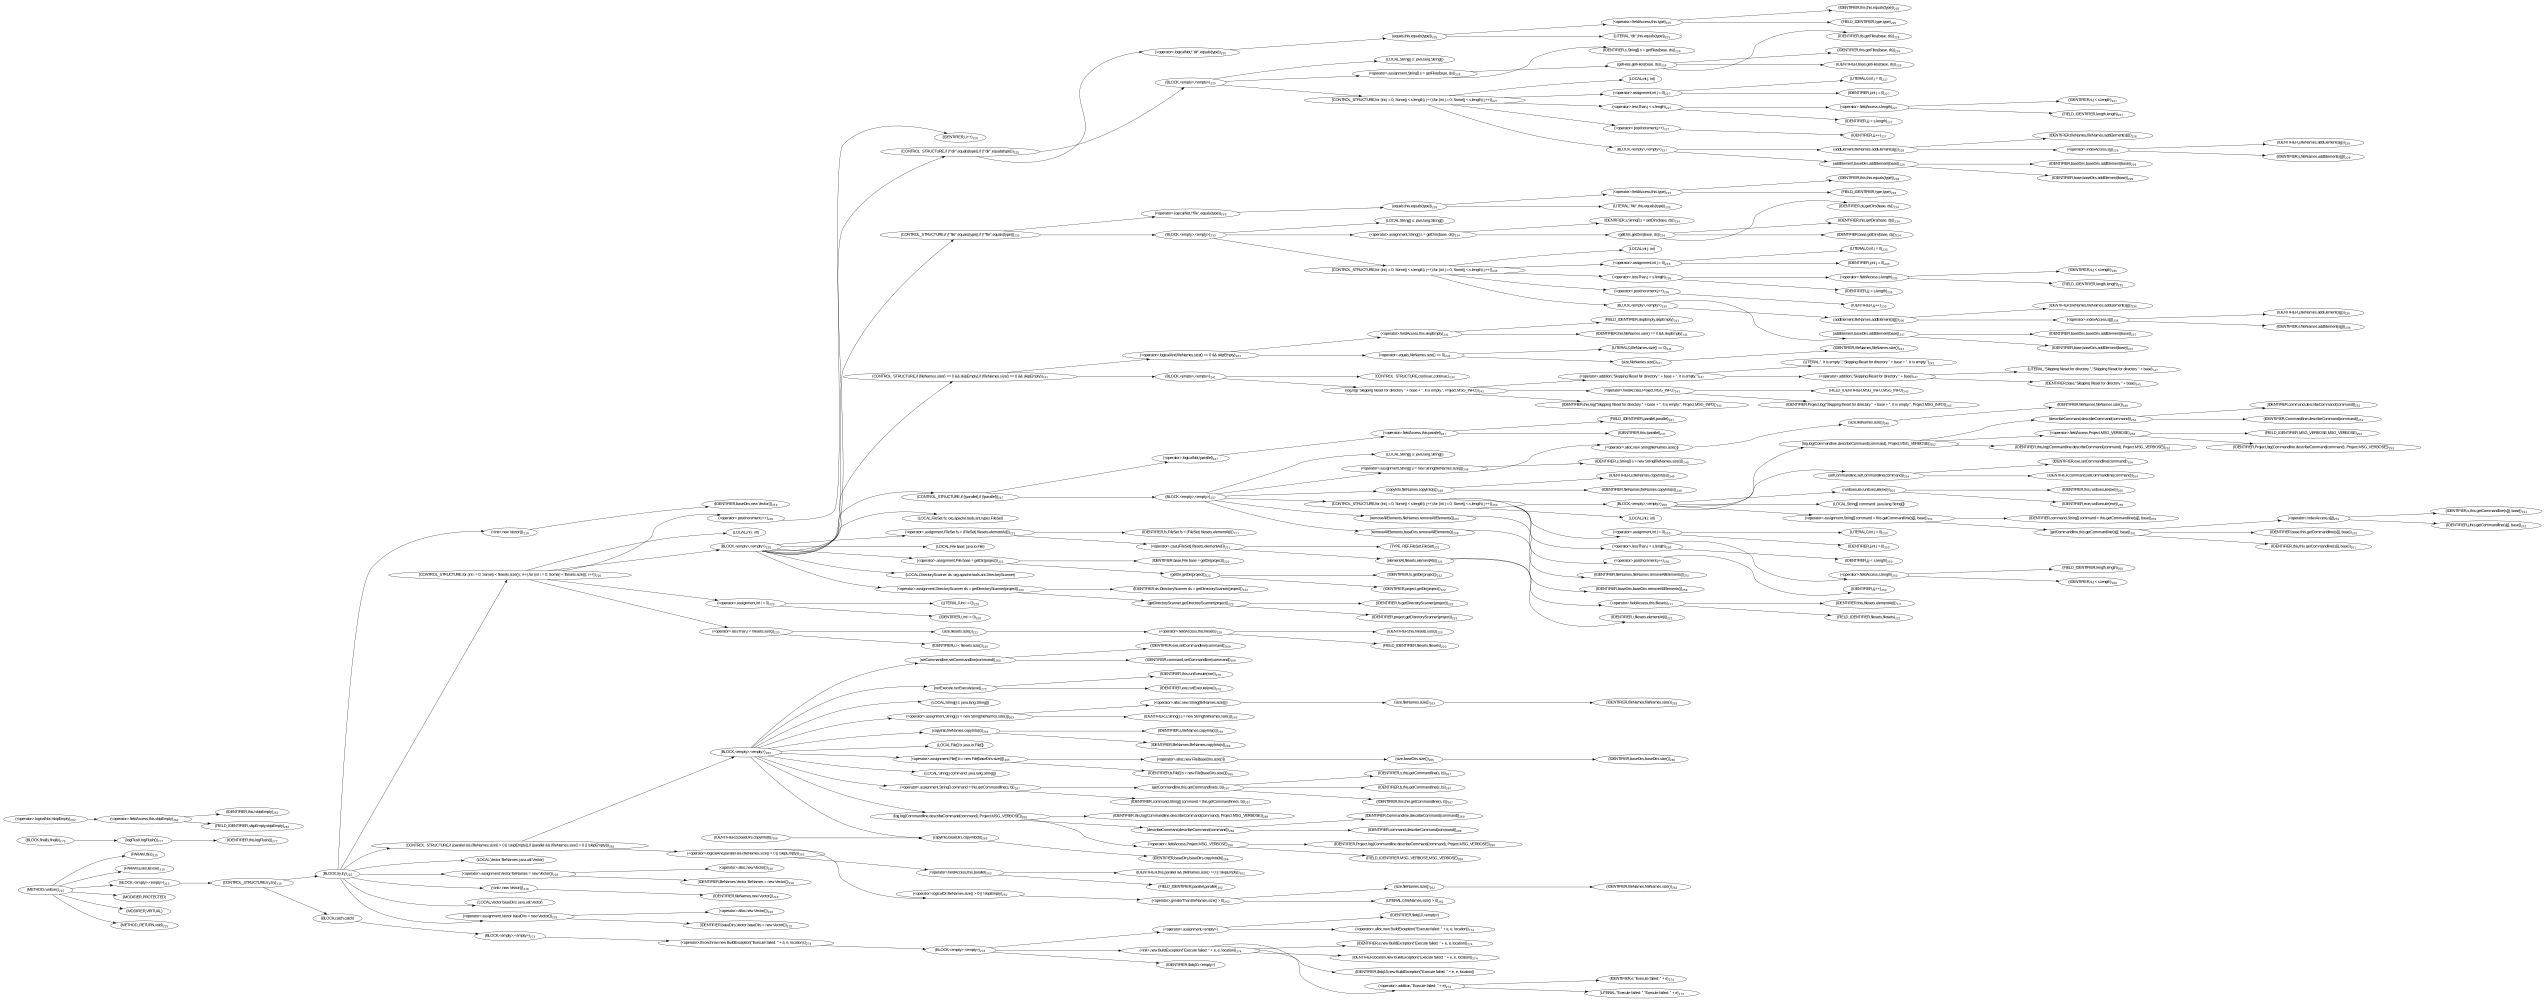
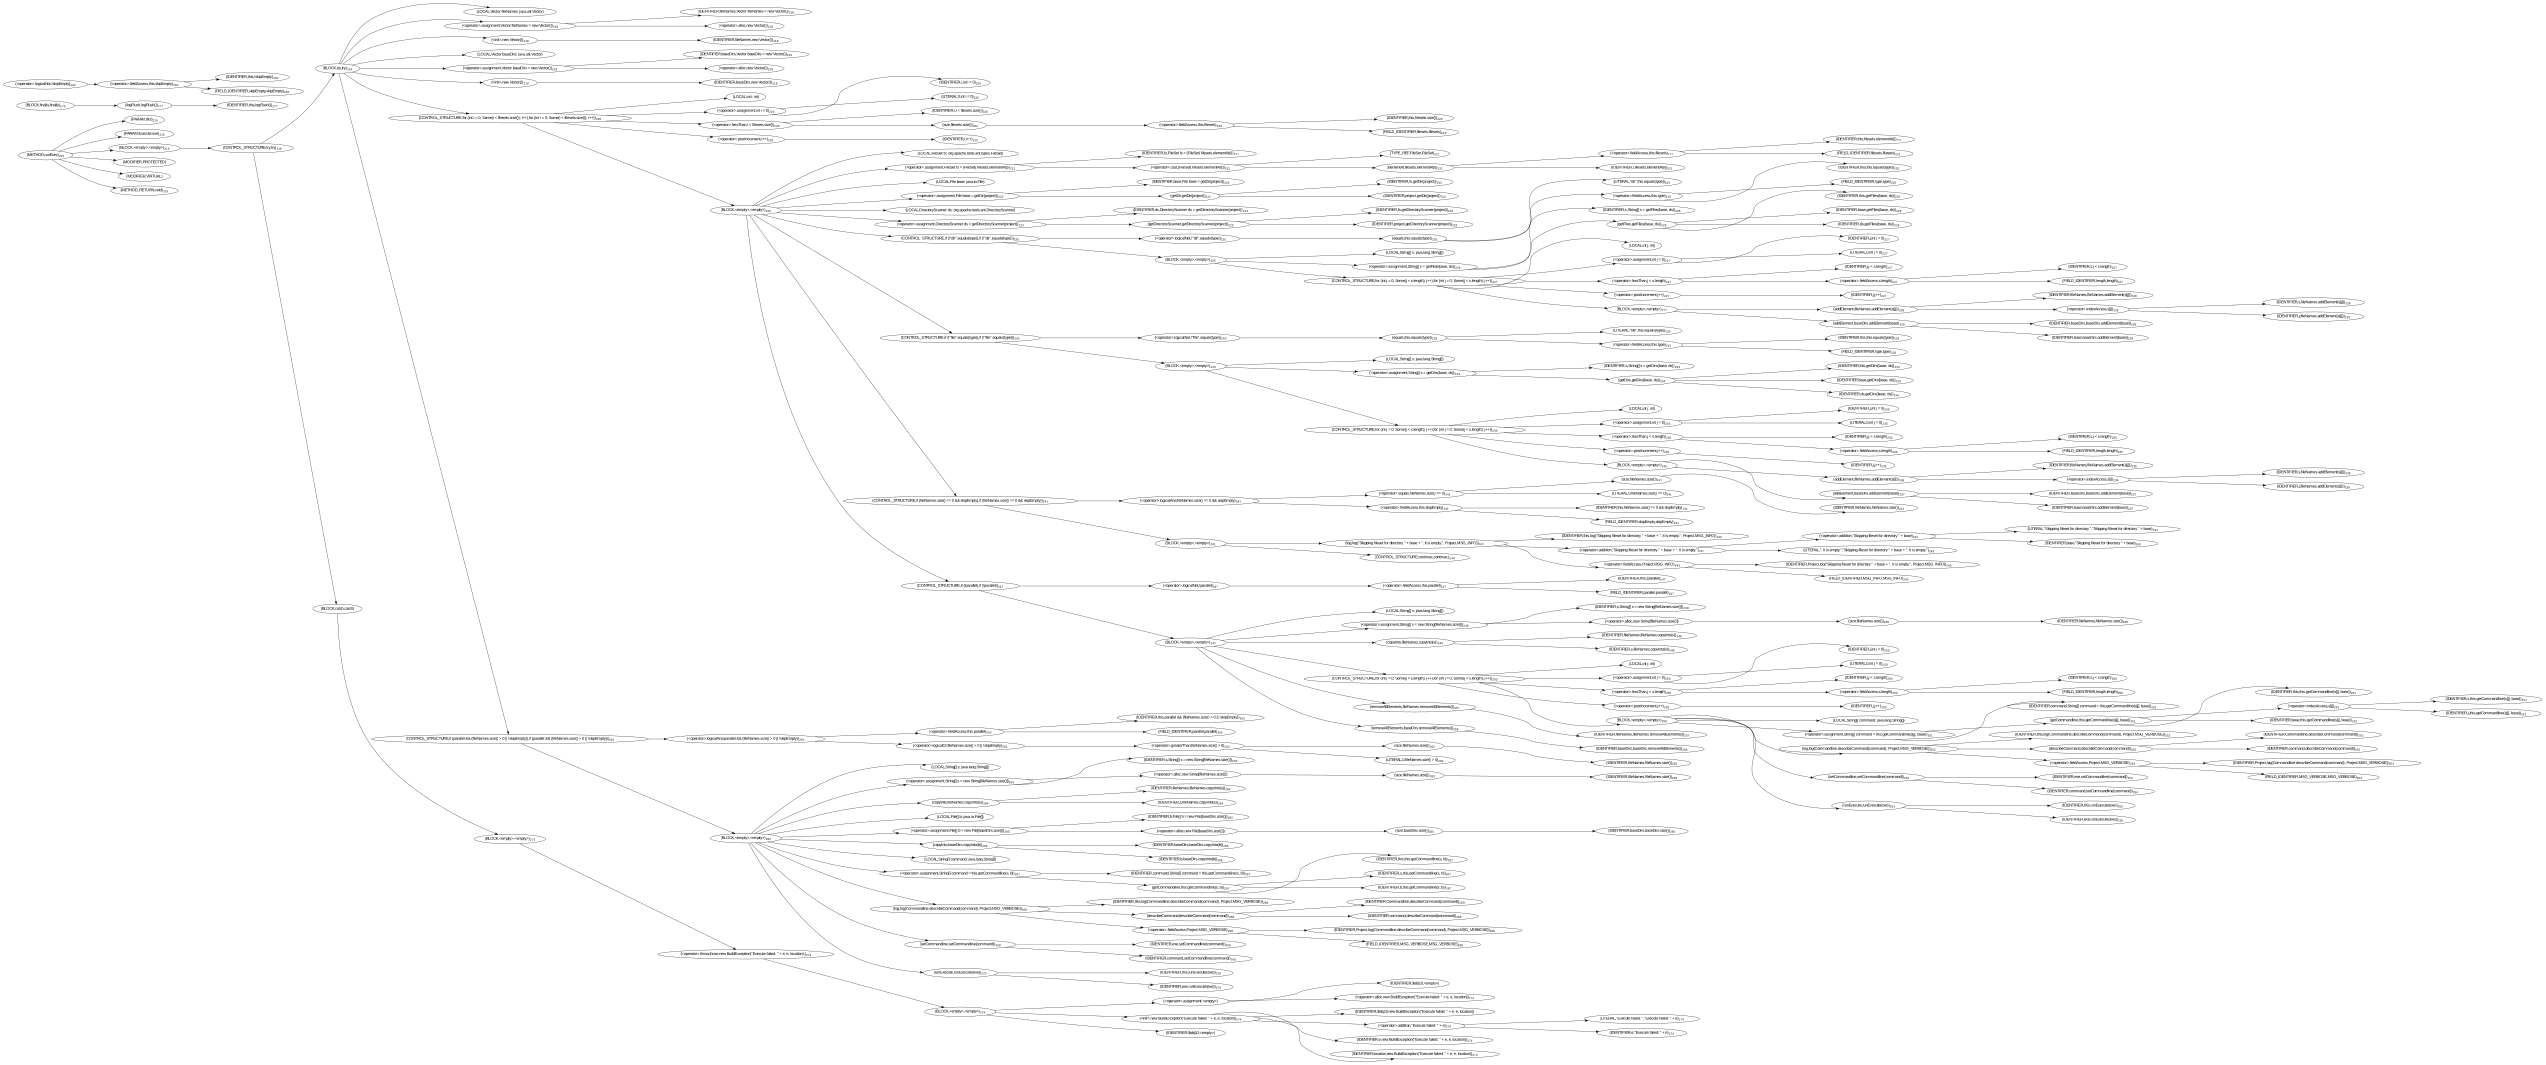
(855, 838) -> (1072, 852)
